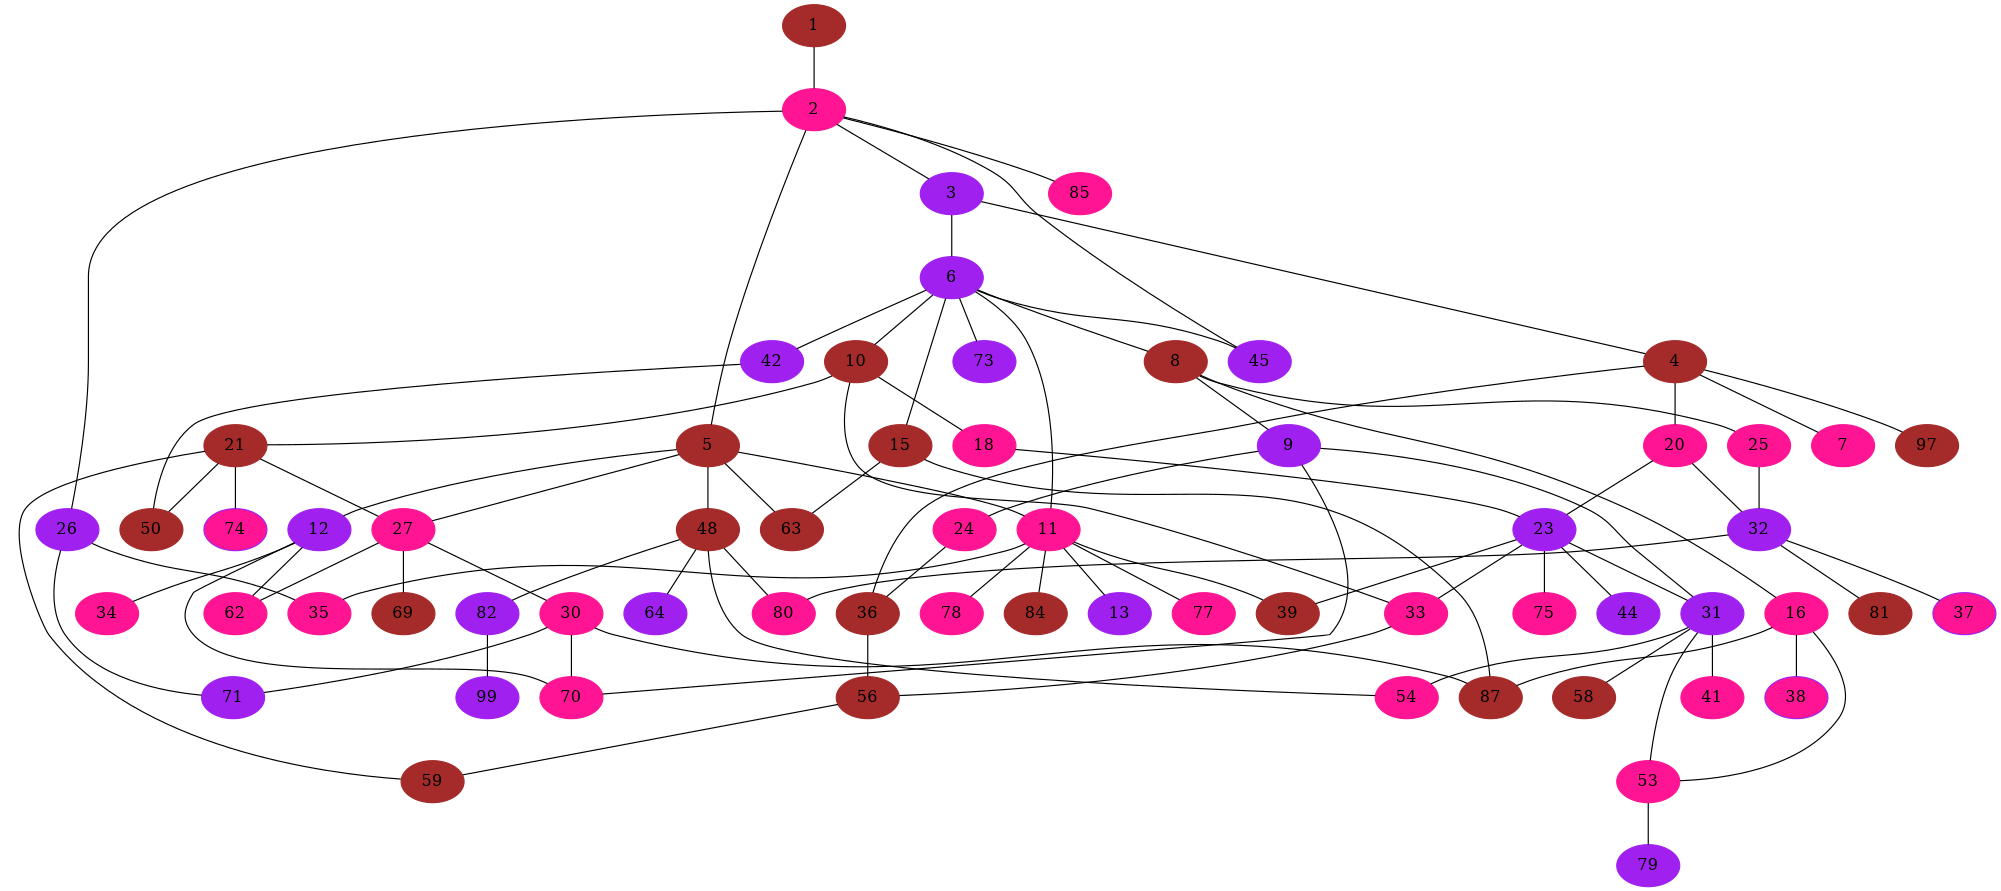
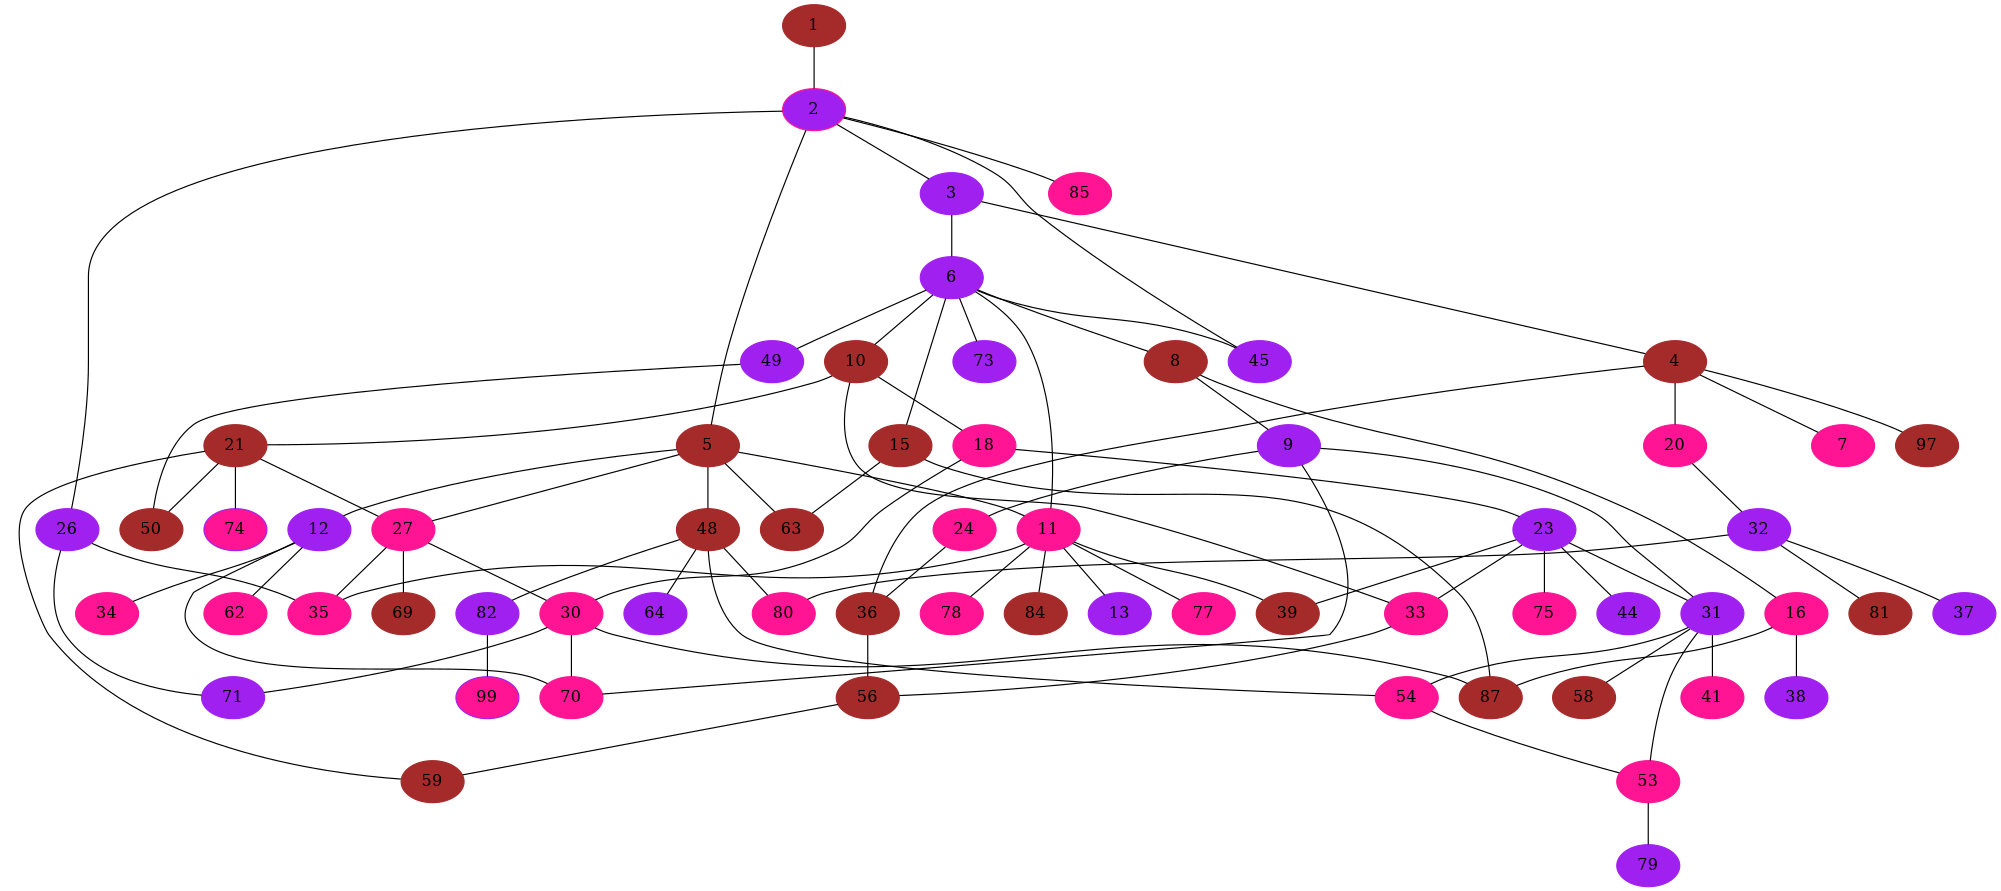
(814, 110) -> (814, 110)
(772, 362) -> (772, 362)
(1759, 446) -> none
(1610, 488) -> none
none -> (793, 566)
(319, 572) -> (362, 572)
(1964, 614) -> (1964, 614)
(487, 698) -> (487, 698)
(1796, 698) -> (1796, 698)
(1810, 745) -> (1524, 745)
